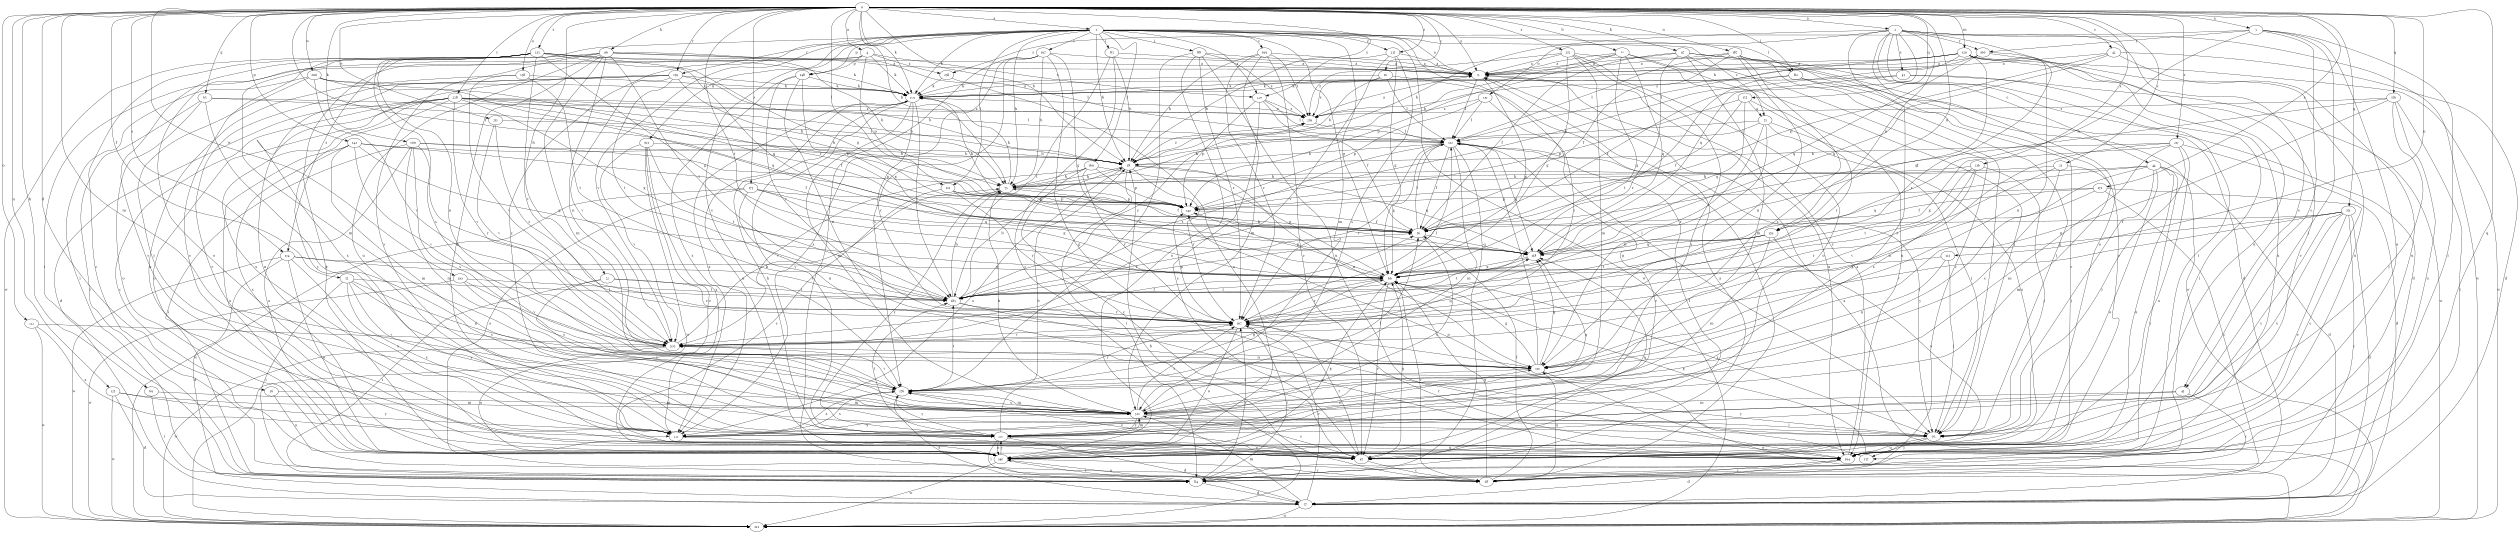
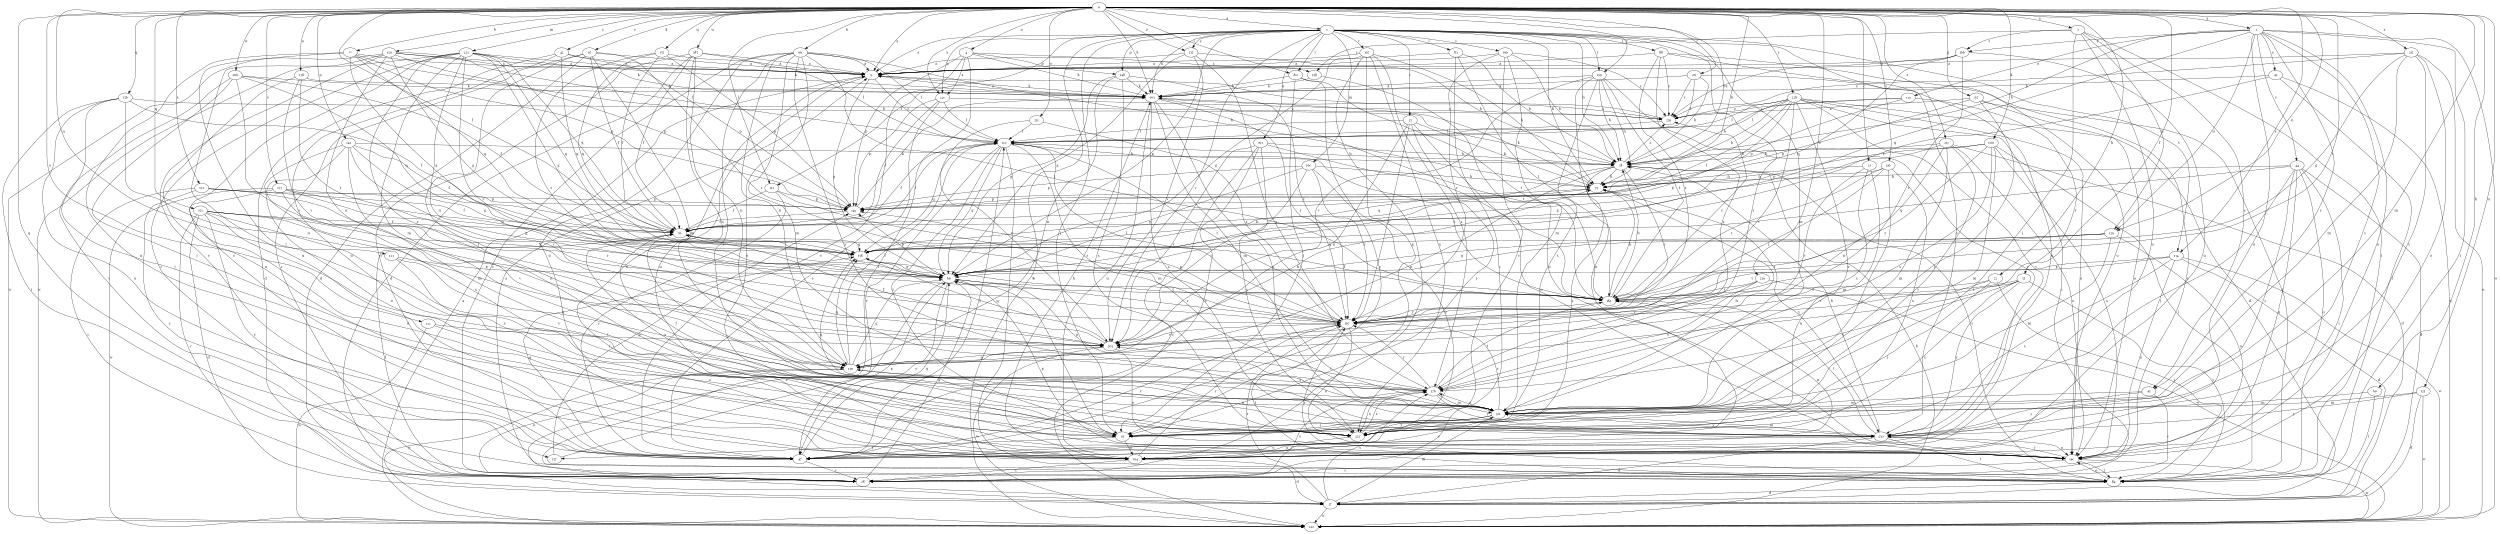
(1754, 108) -> (765, 64)
(1796, 306) -> (1809, 405)
(271, 391) -> none
(1121, 427) -> (1162, 479)
